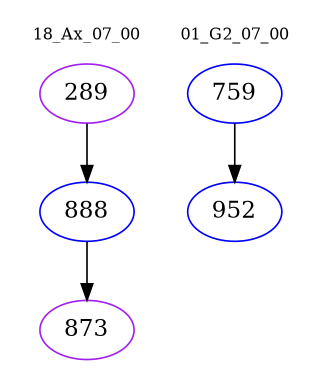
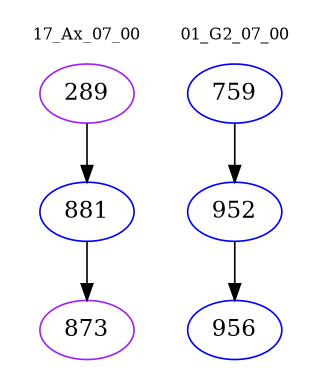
(87, 35) -> (87, 35)
(87, 212) -> (87, 212)
none -> (235, 330)
